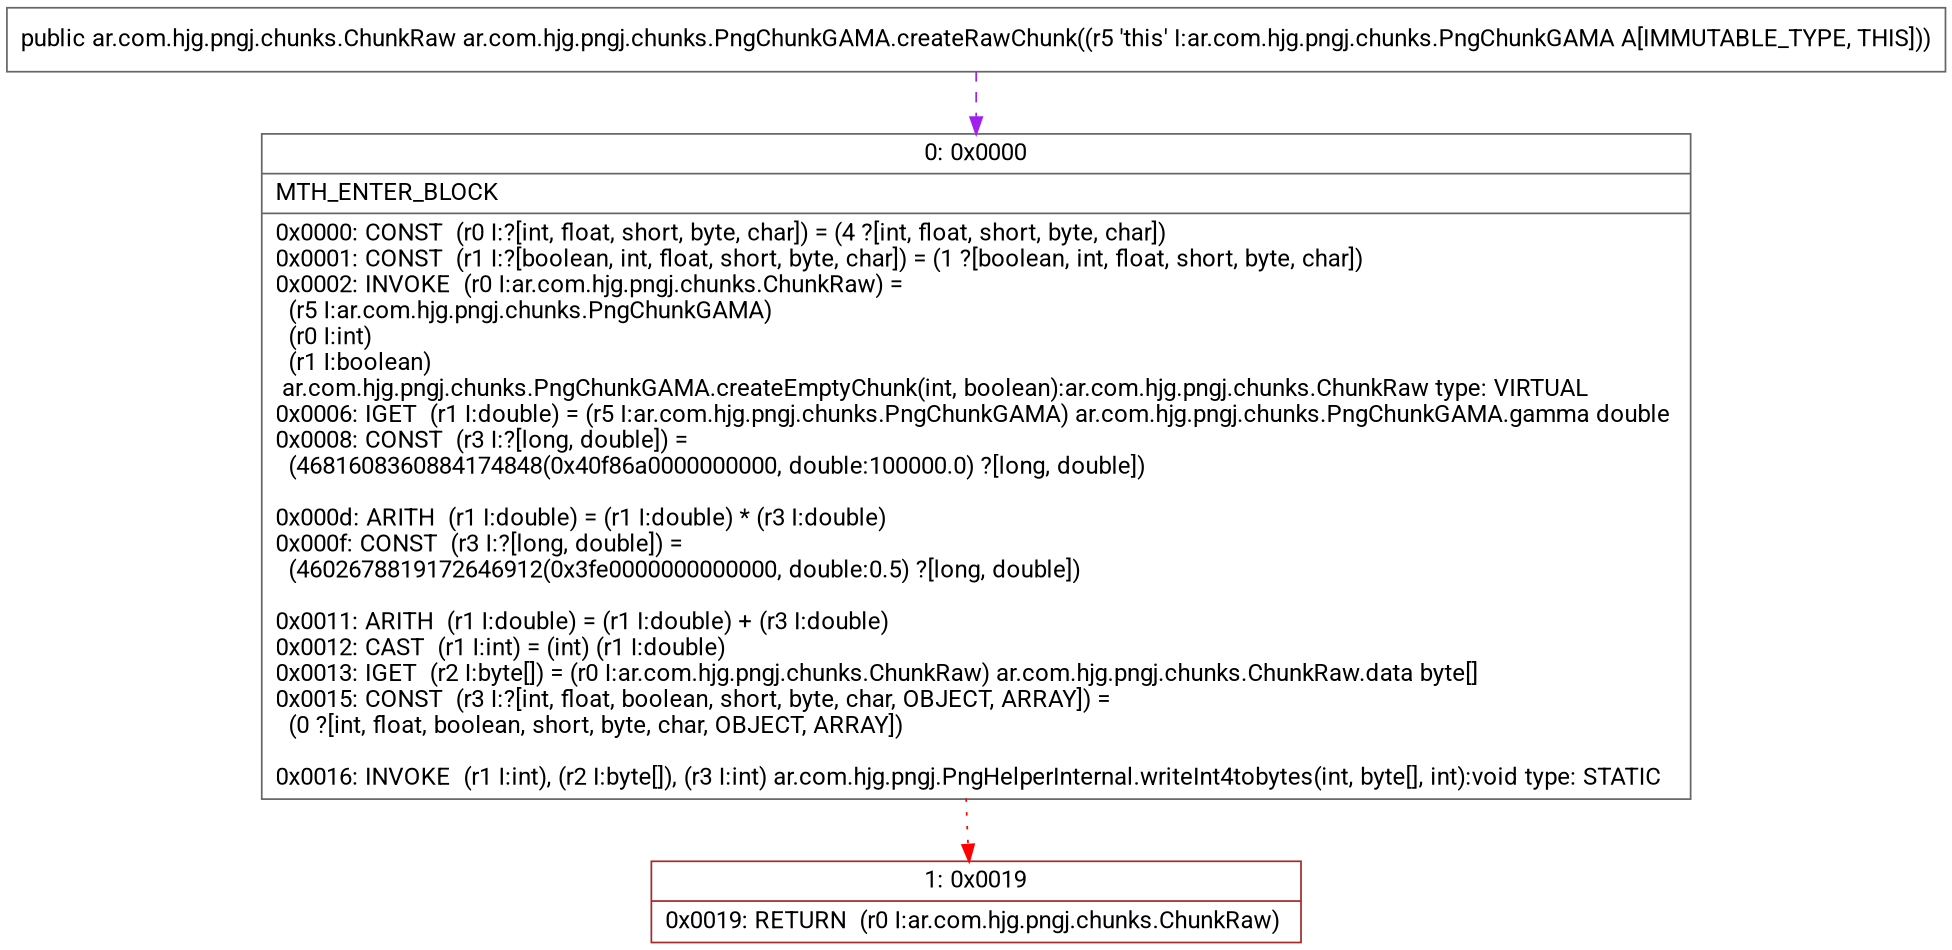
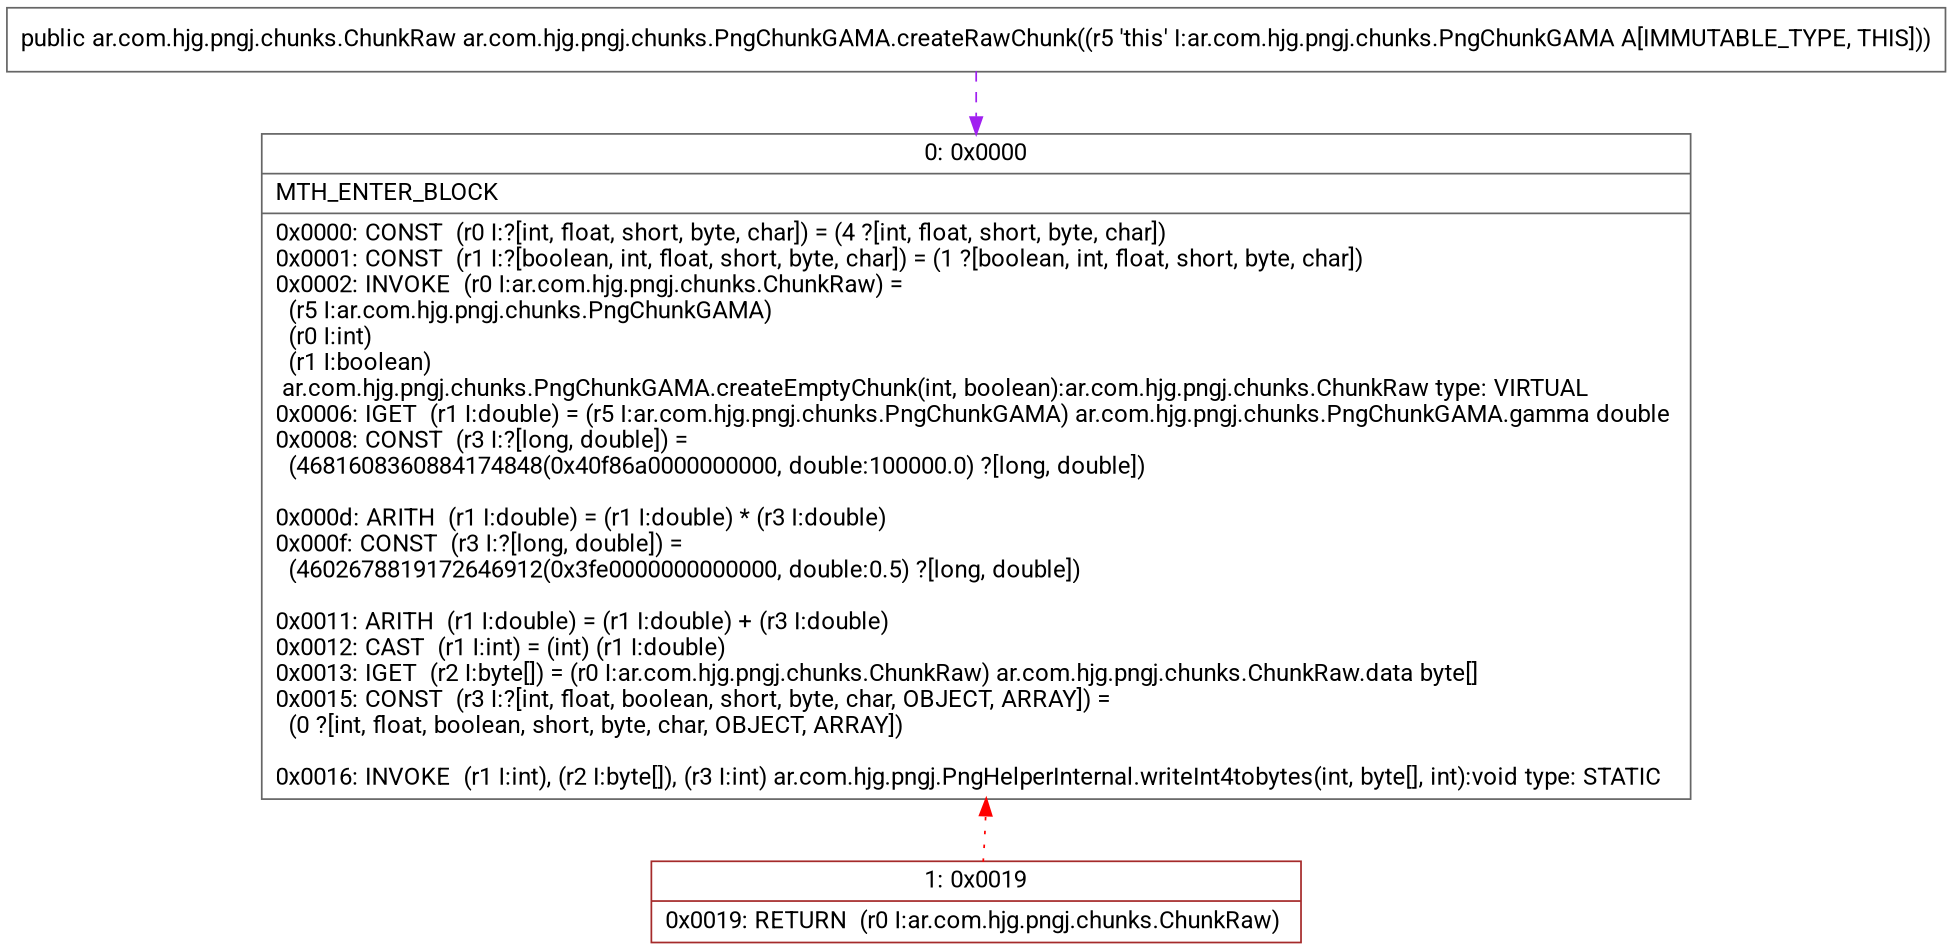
(967, 821) -> (985, 839)
